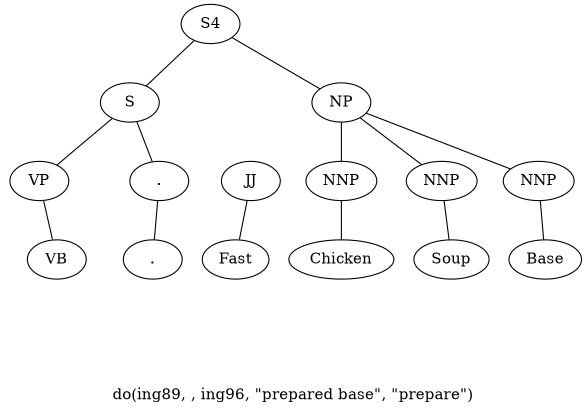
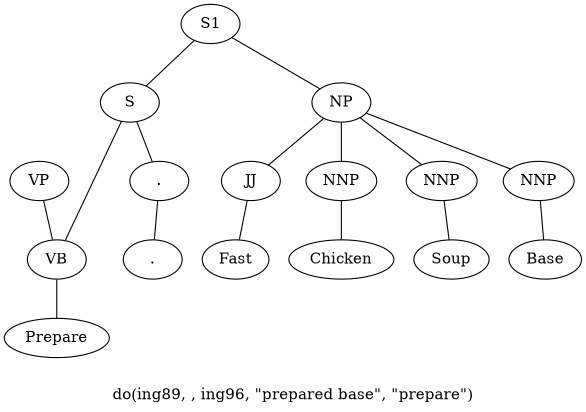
(211, 24) -> (211, 24)
(84, 142) -> (93, 181)
none -> (296, 142)
none -> (57, 338)
